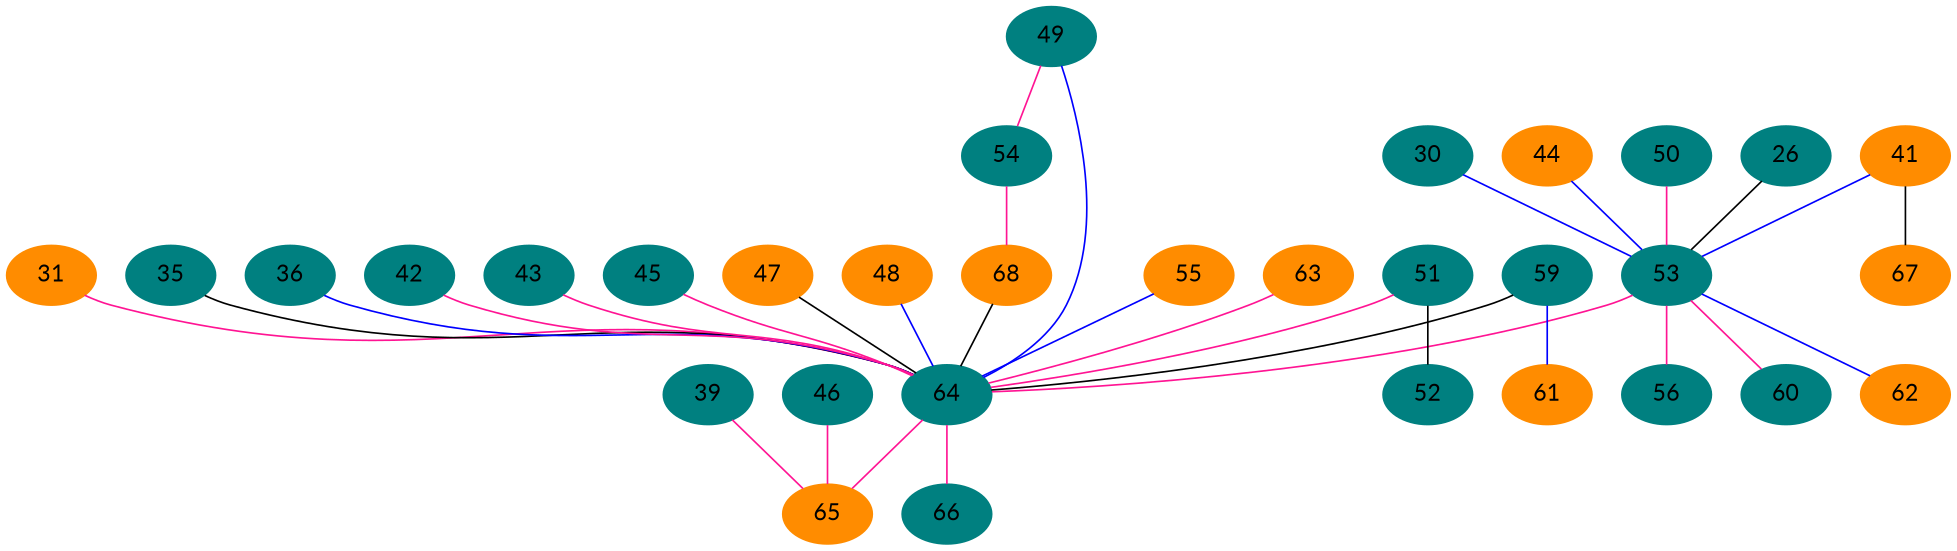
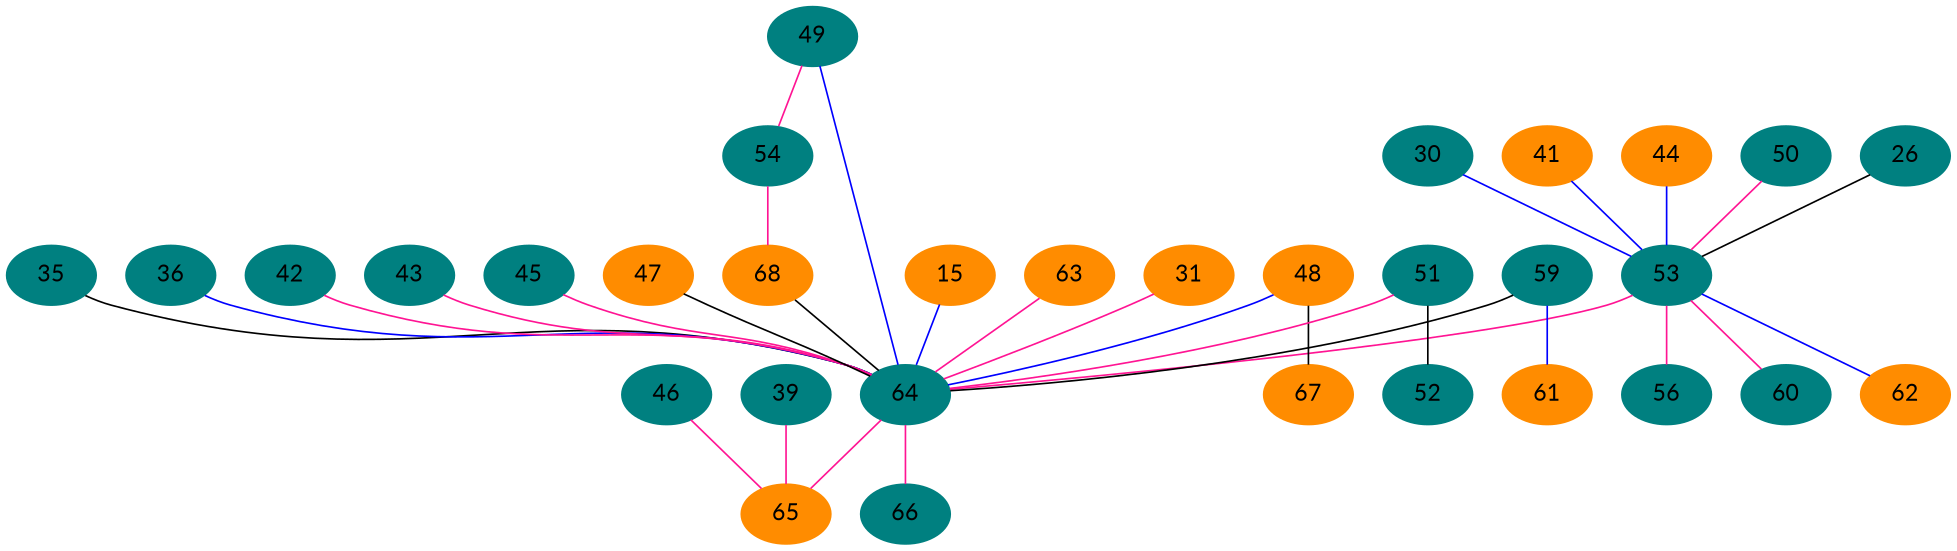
(1905, 216) -> (1308, 335)
(1189, 275) -> (950, 275)
